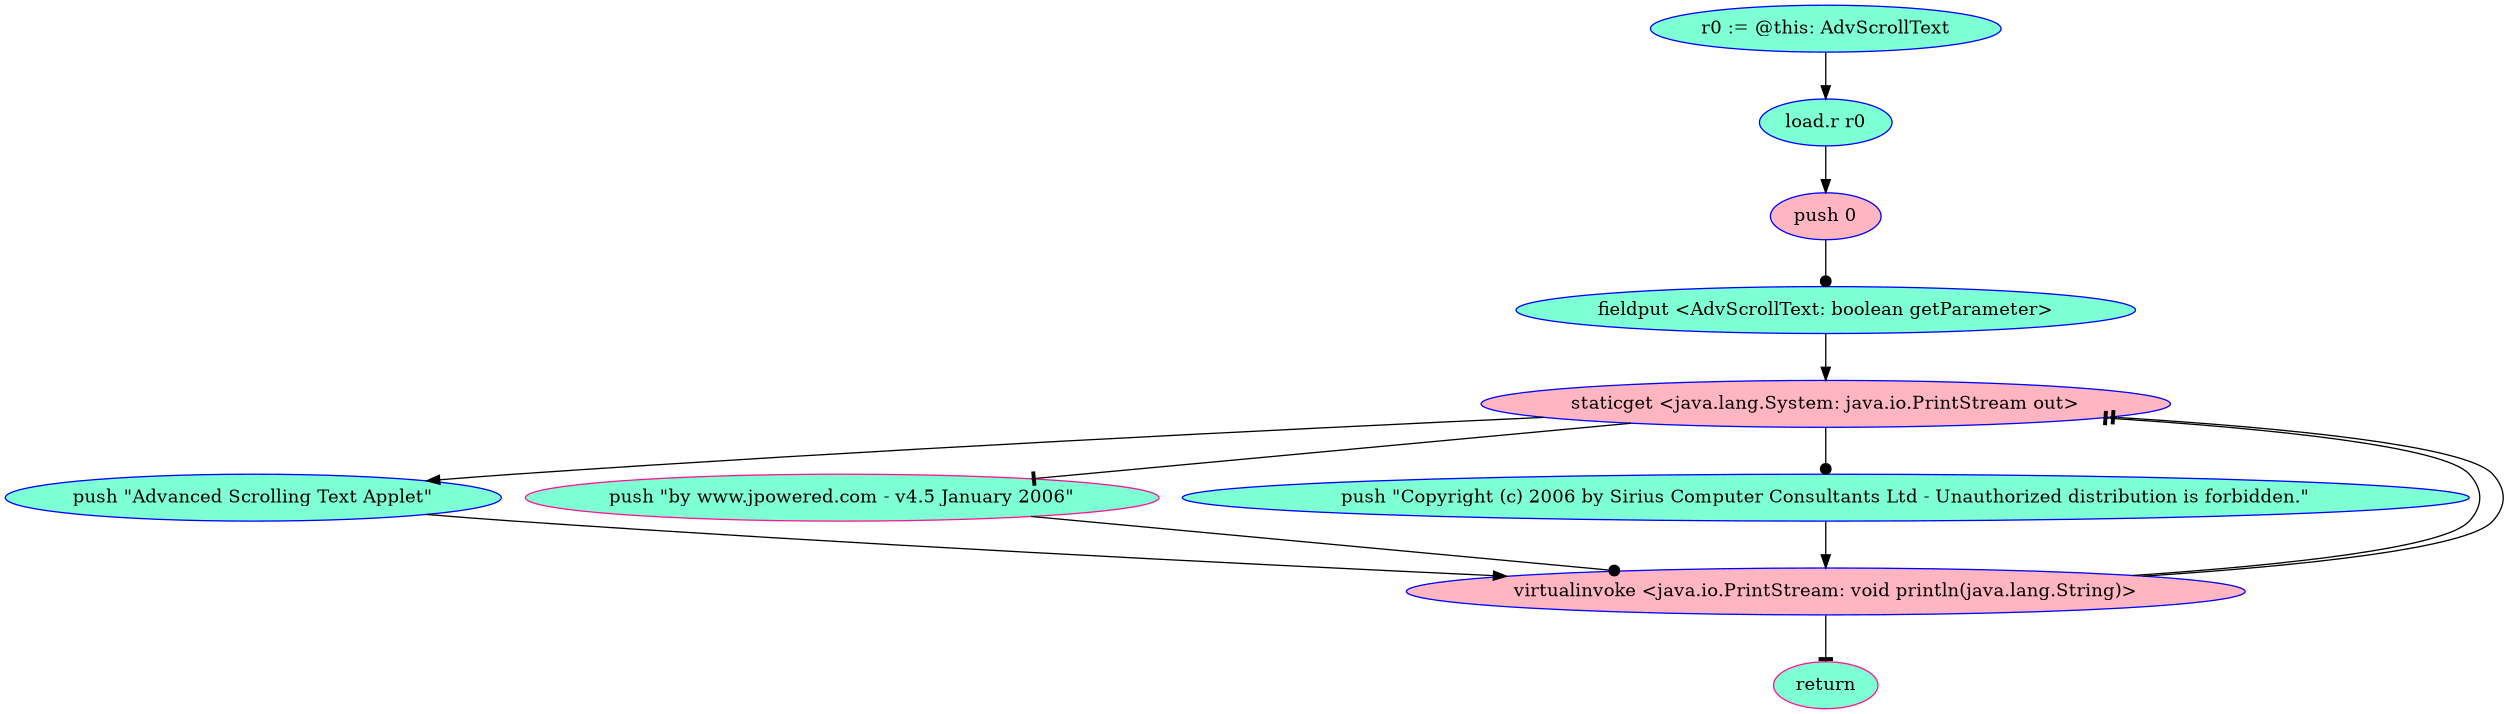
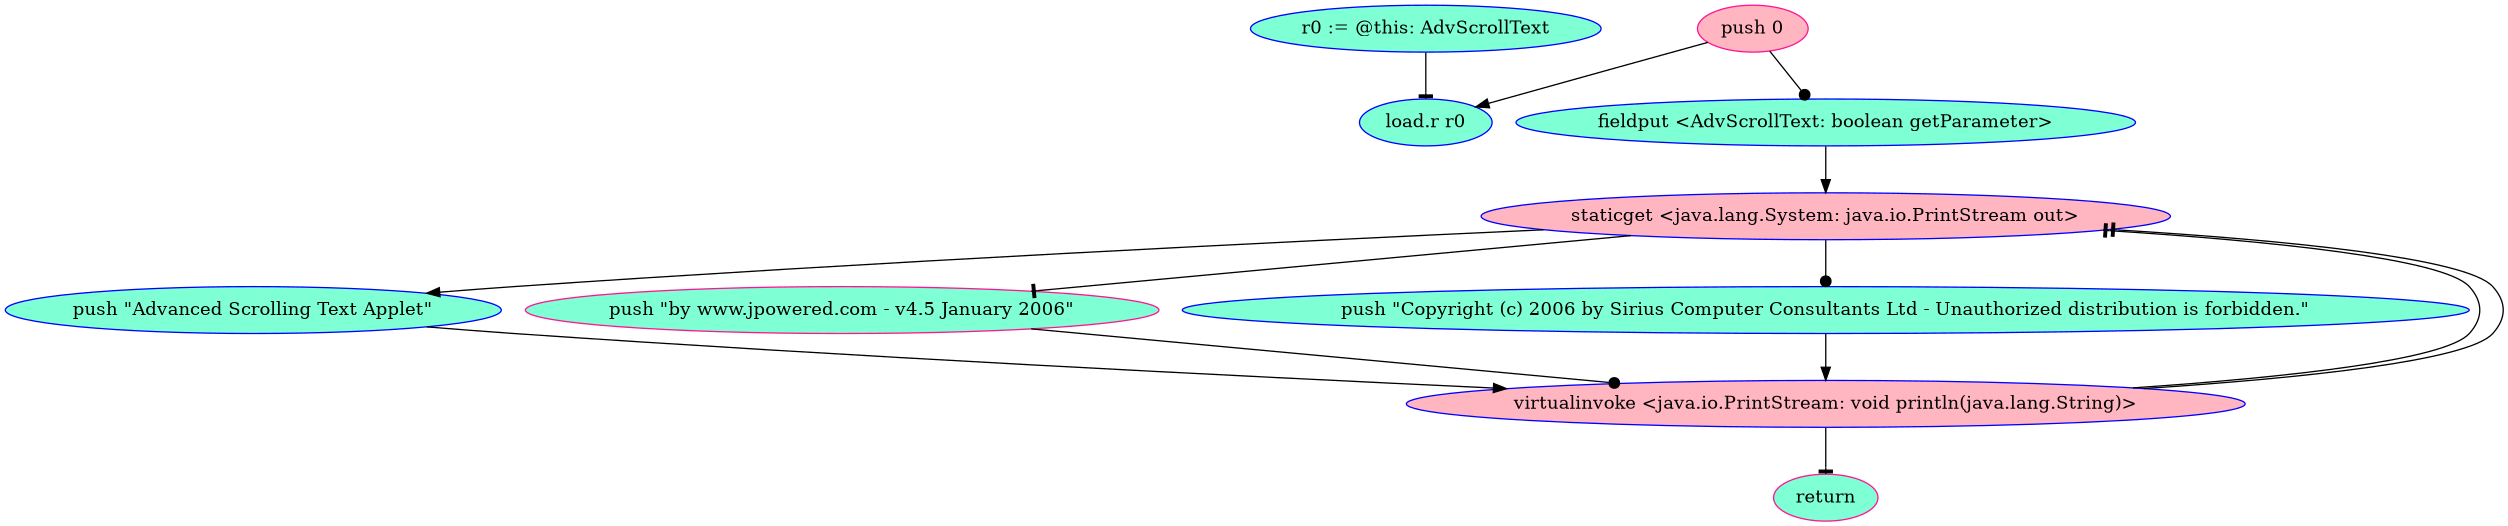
(1826, 69) -> (1426, 72)
(1826, 163) -> (1598, 73)
(1826, 216) -> (1753, 29)
